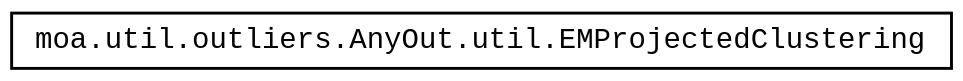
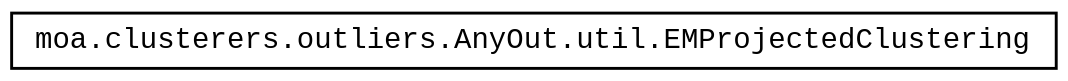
(482, 41) -> (534, 41)
